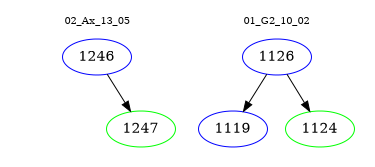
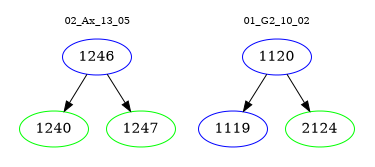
(277, 57) -> (277, 57)
none -> (54, 129)
(320, 129) -> (320, 129)
